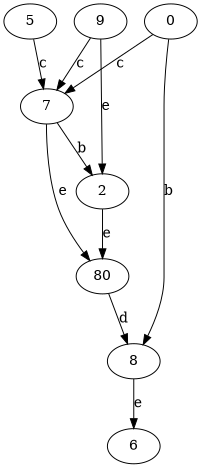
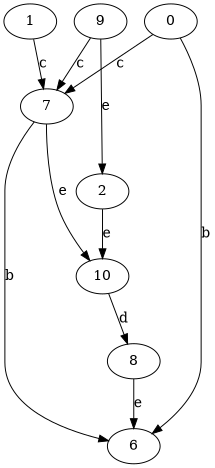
(30, 21) -> (30, 21)
(72, 145) -> (5, 303)
(164, 189) -> (201, 238)
(103, 276) -> (103, 276)
